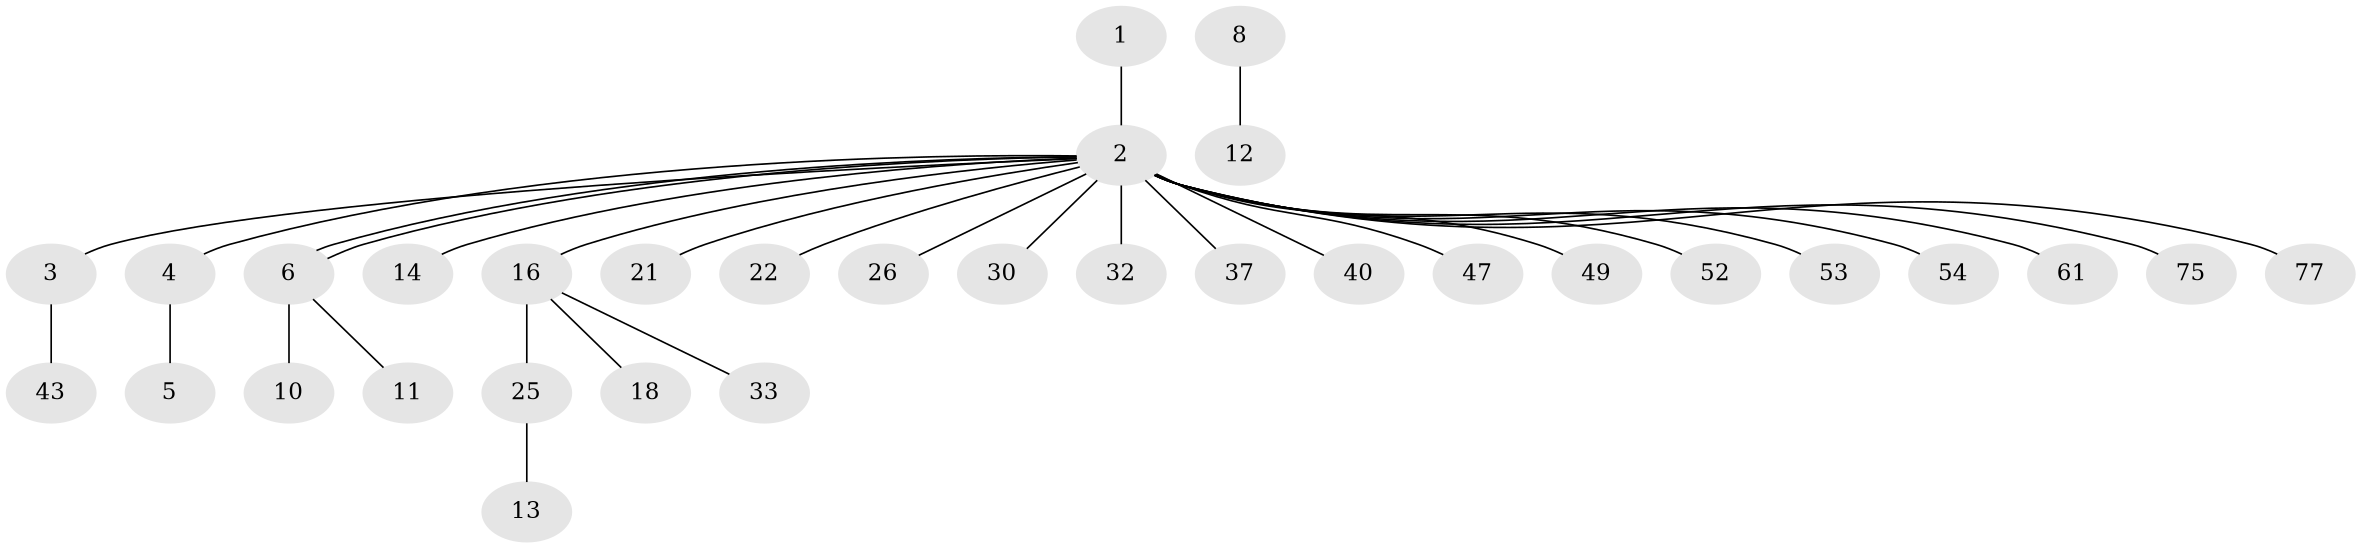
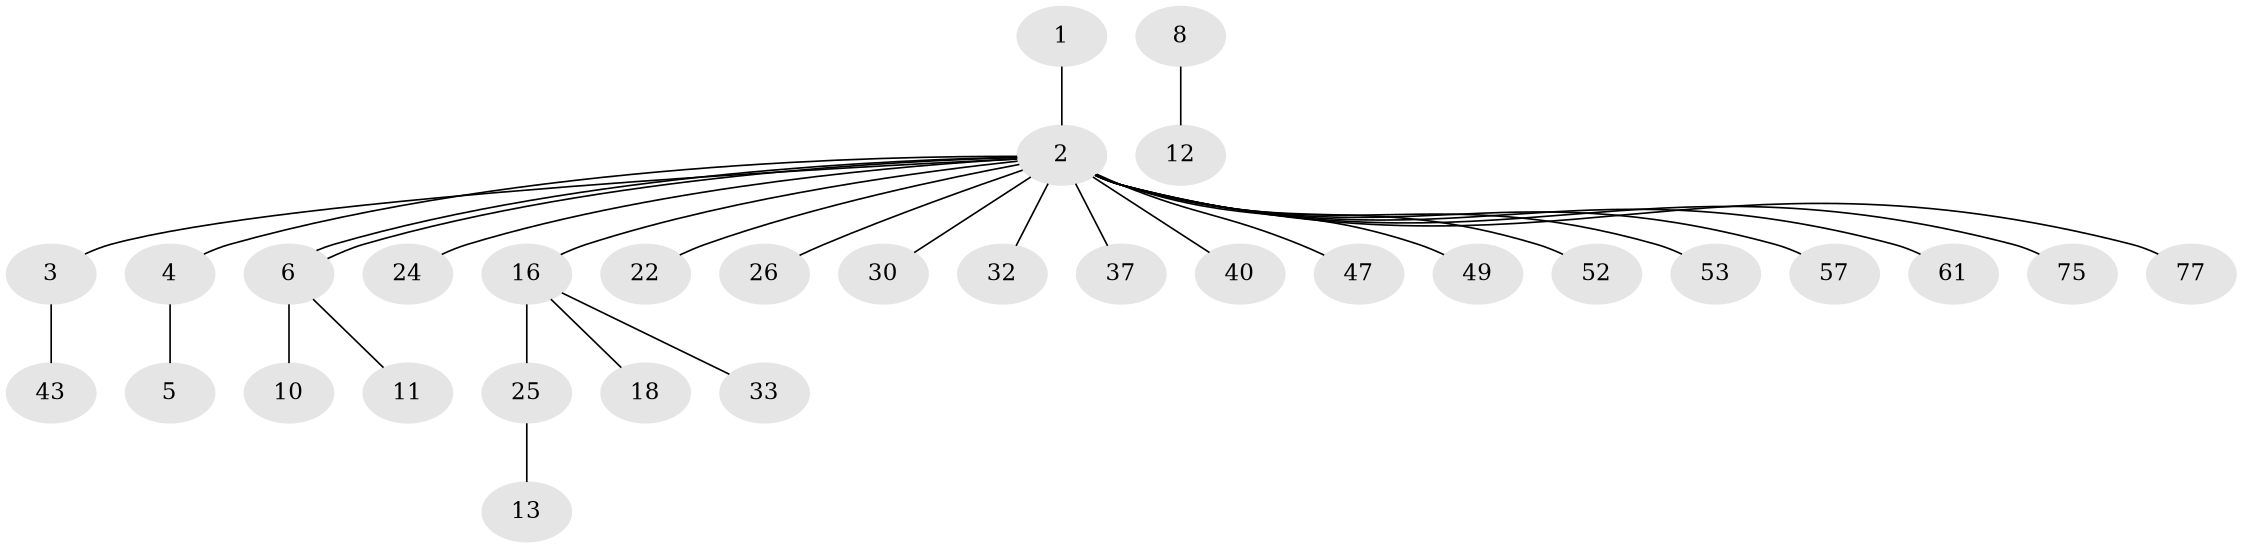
(408, 274) -> (408, 274)
(646, 274) -> none
(1954, 274) -> (1835, 274)
